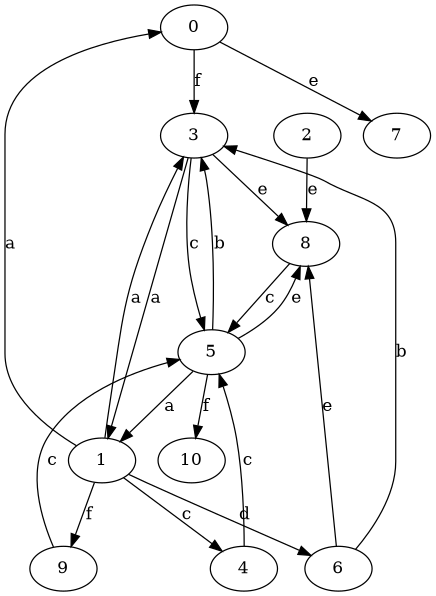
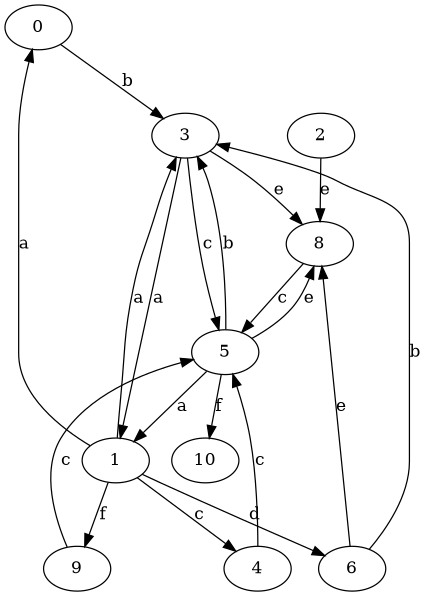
(198, 82) -> (128, 82)
(397, 136) -> none
